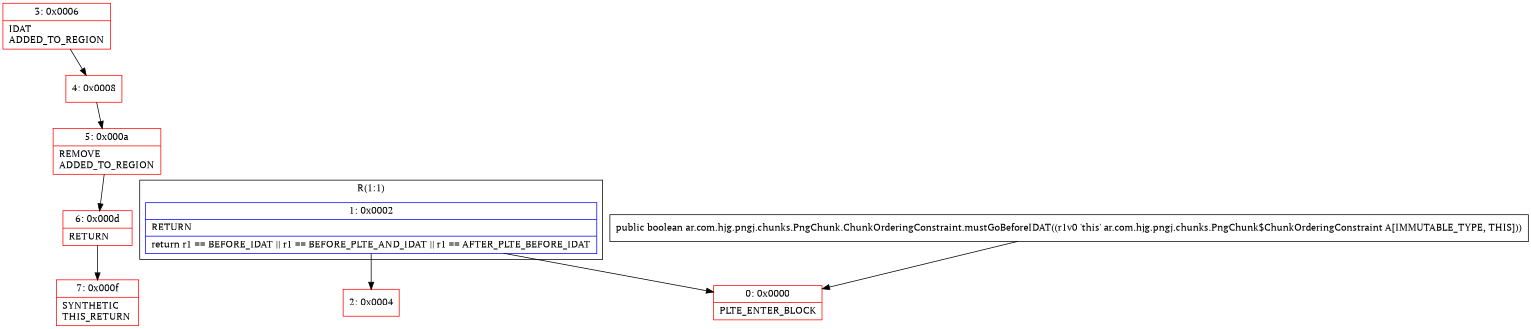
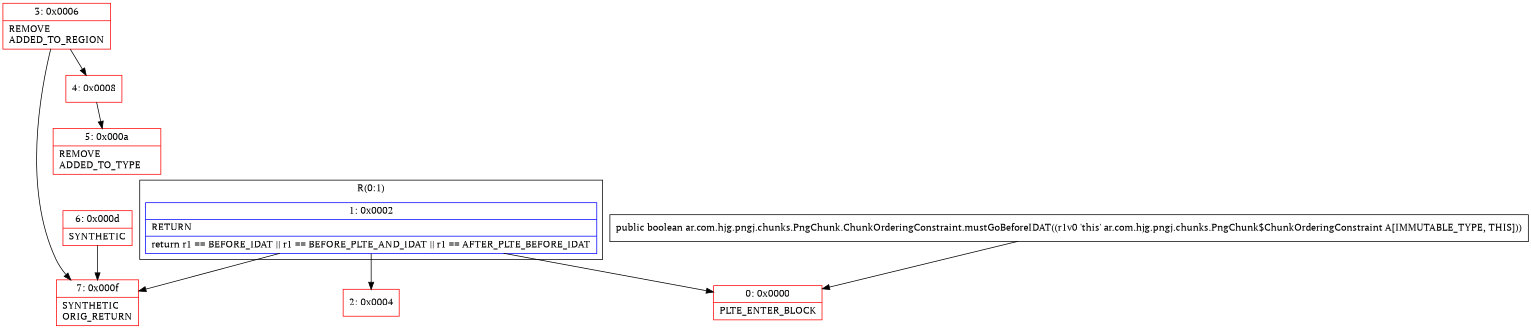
(20, 29) -> (30, 29)
none -> (37, 164)
(107, 165) -> (100, 165)
(371, 188) -> (371, 188)
(102, 189) -> none
(89, 237) -> (98, 237)
none -> (213, 271)
(96, 317) -> (98, 317)
